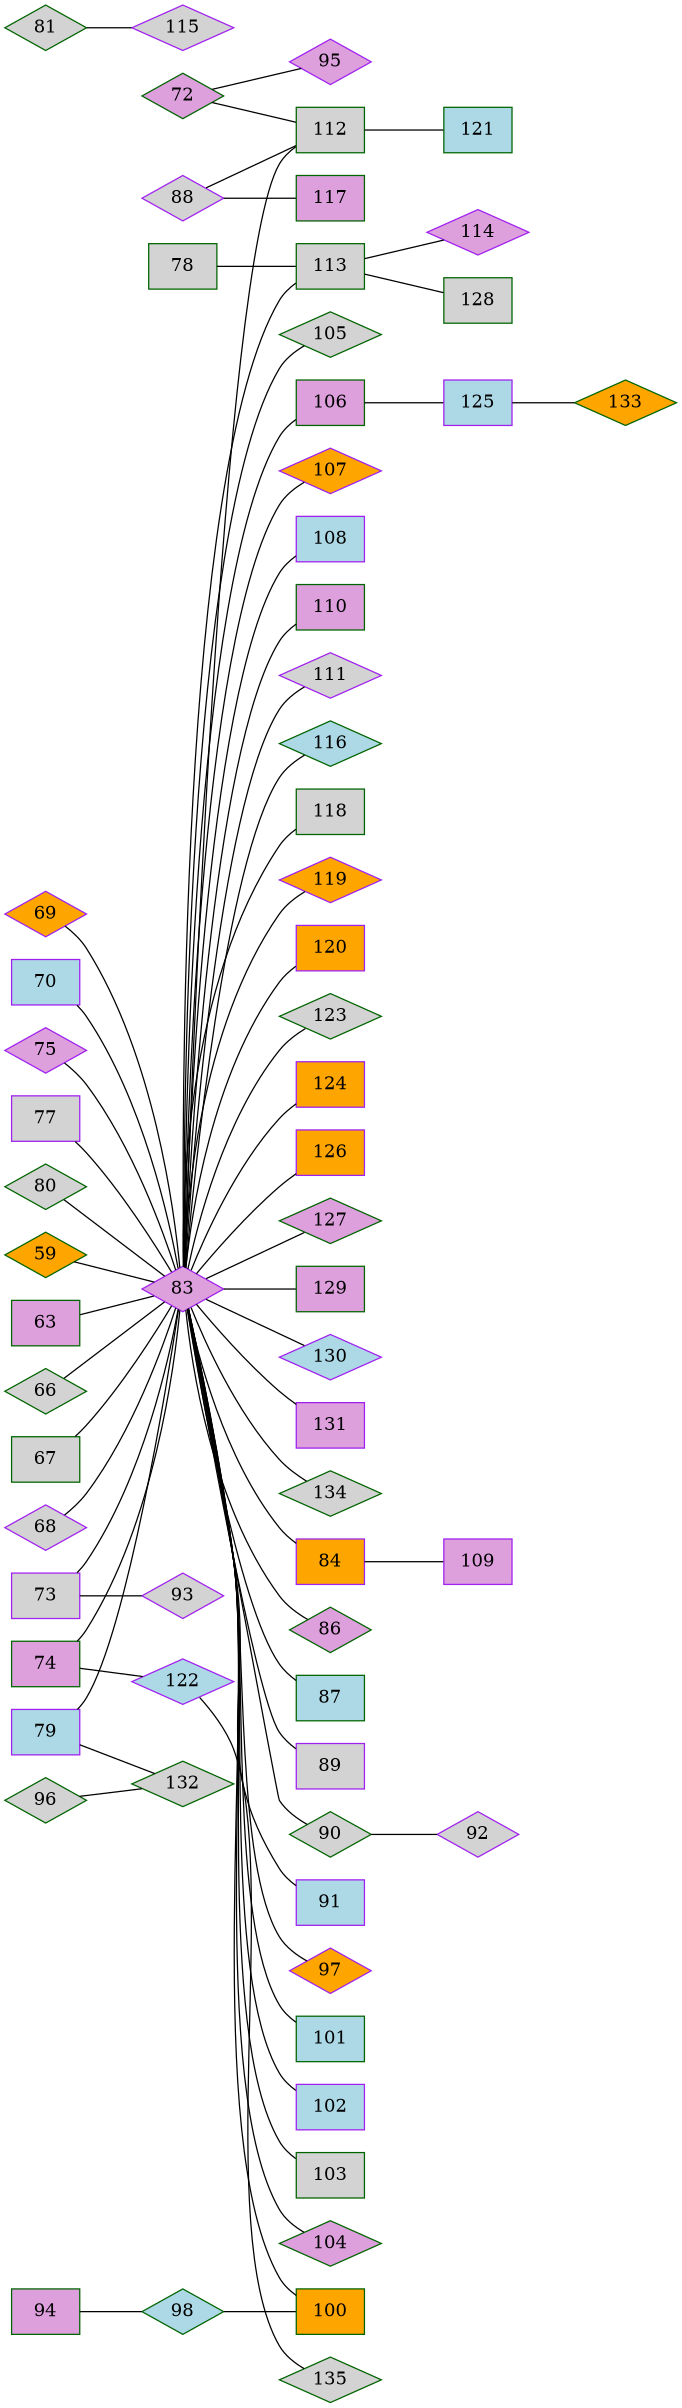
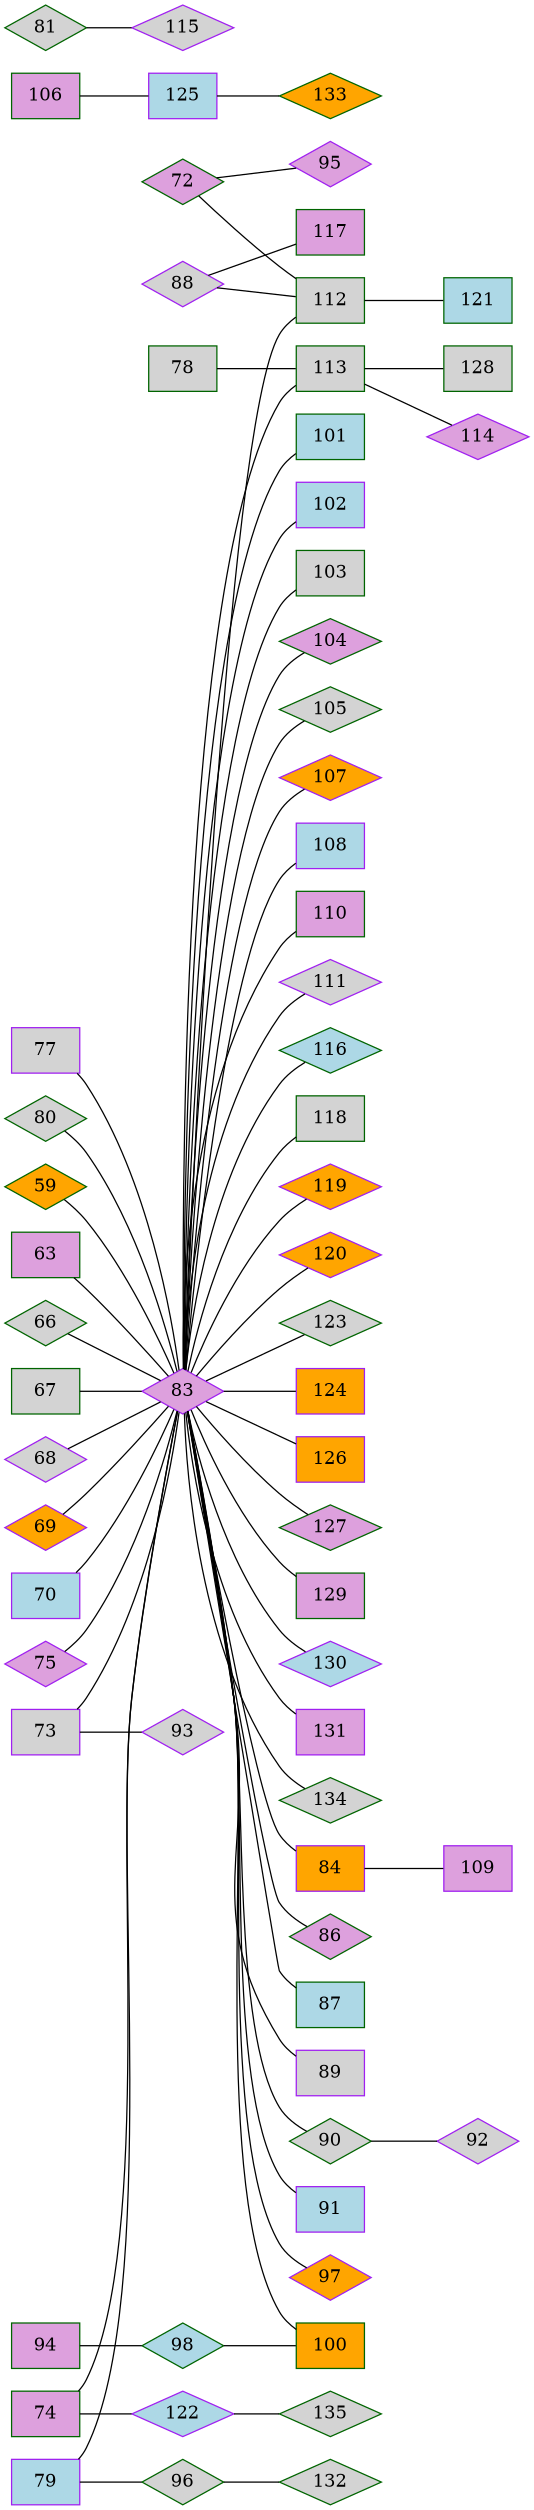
(226, 620) -> none
(330, 948) -> (330, 1255)
(117, 1759) -> (111, 2482)
